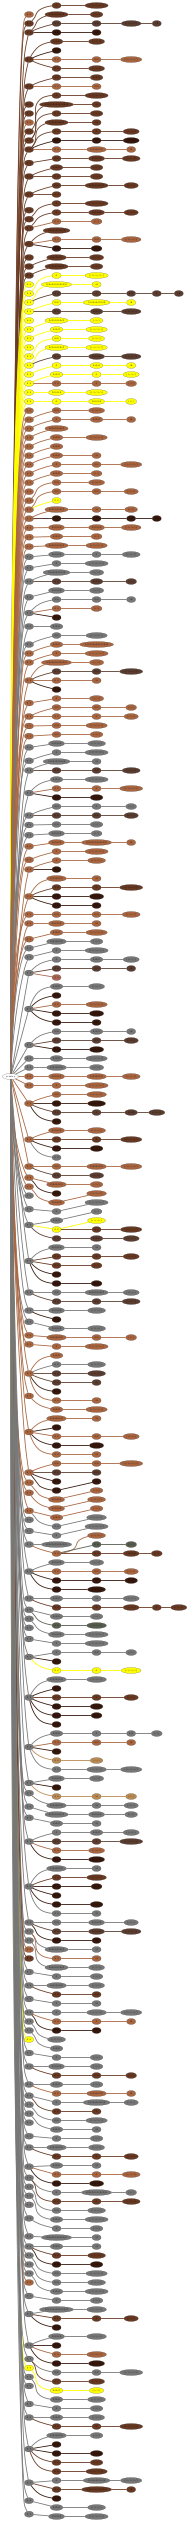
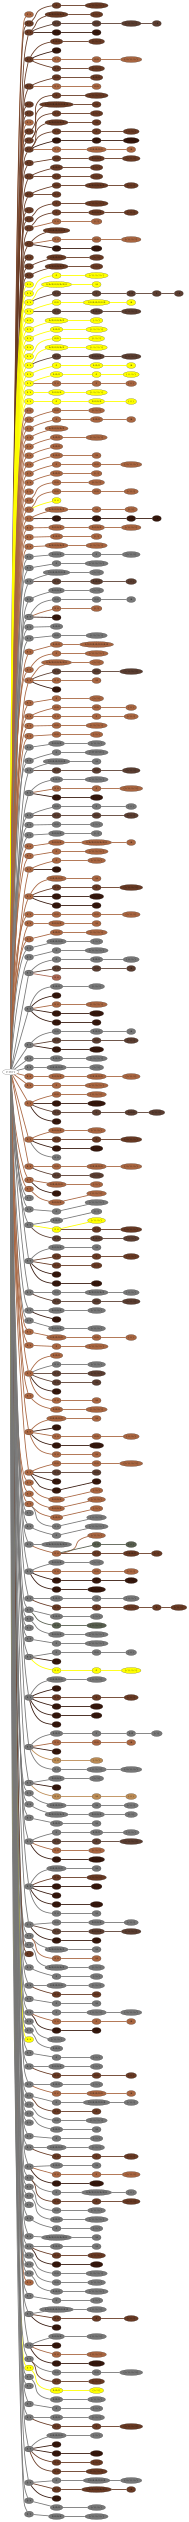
(29, 1950) -> none
